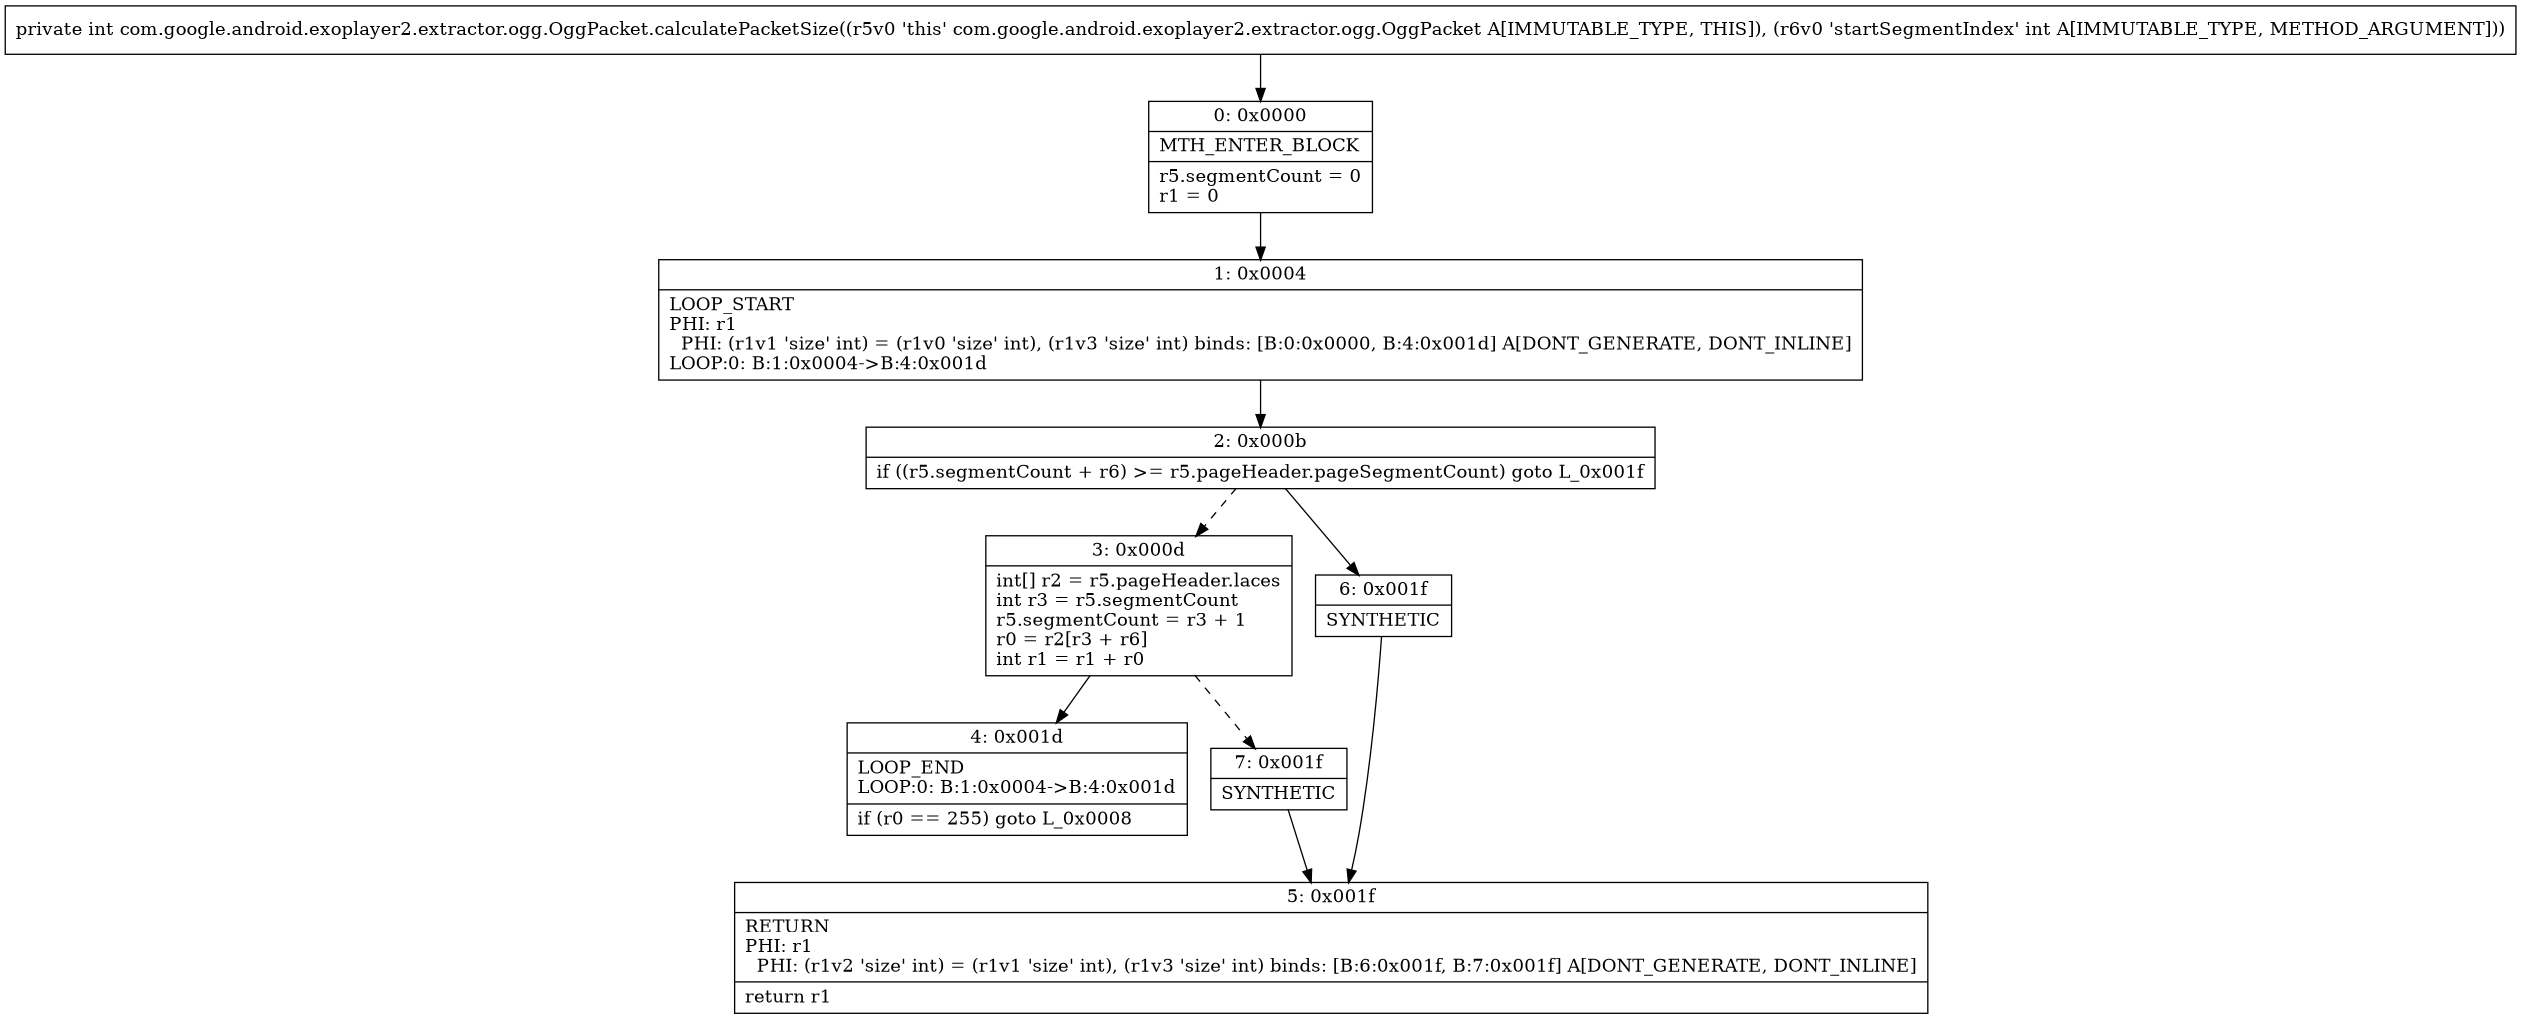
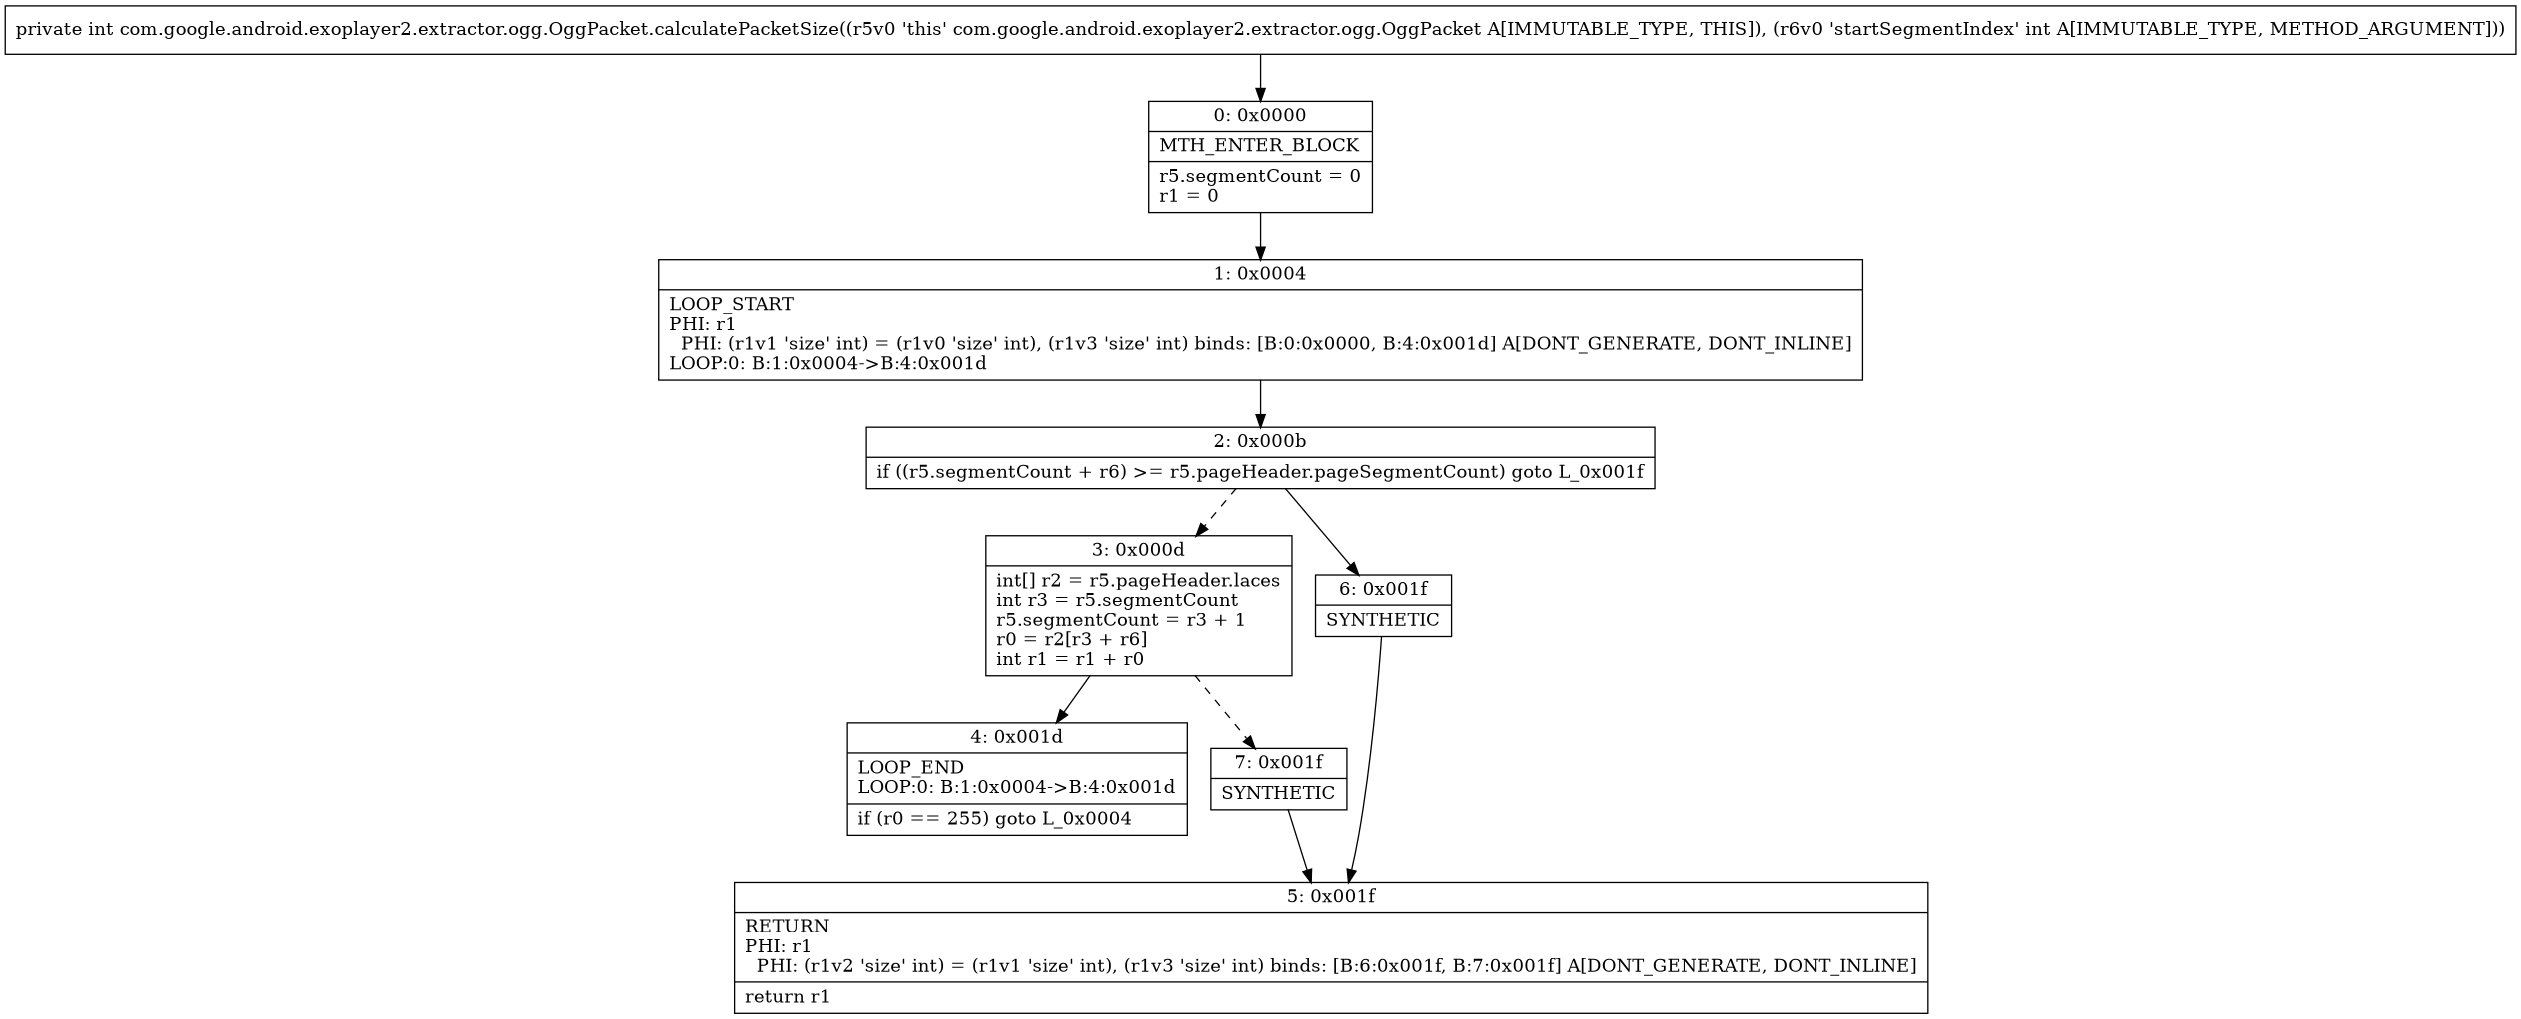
(996, 819) -> (996, 819)
